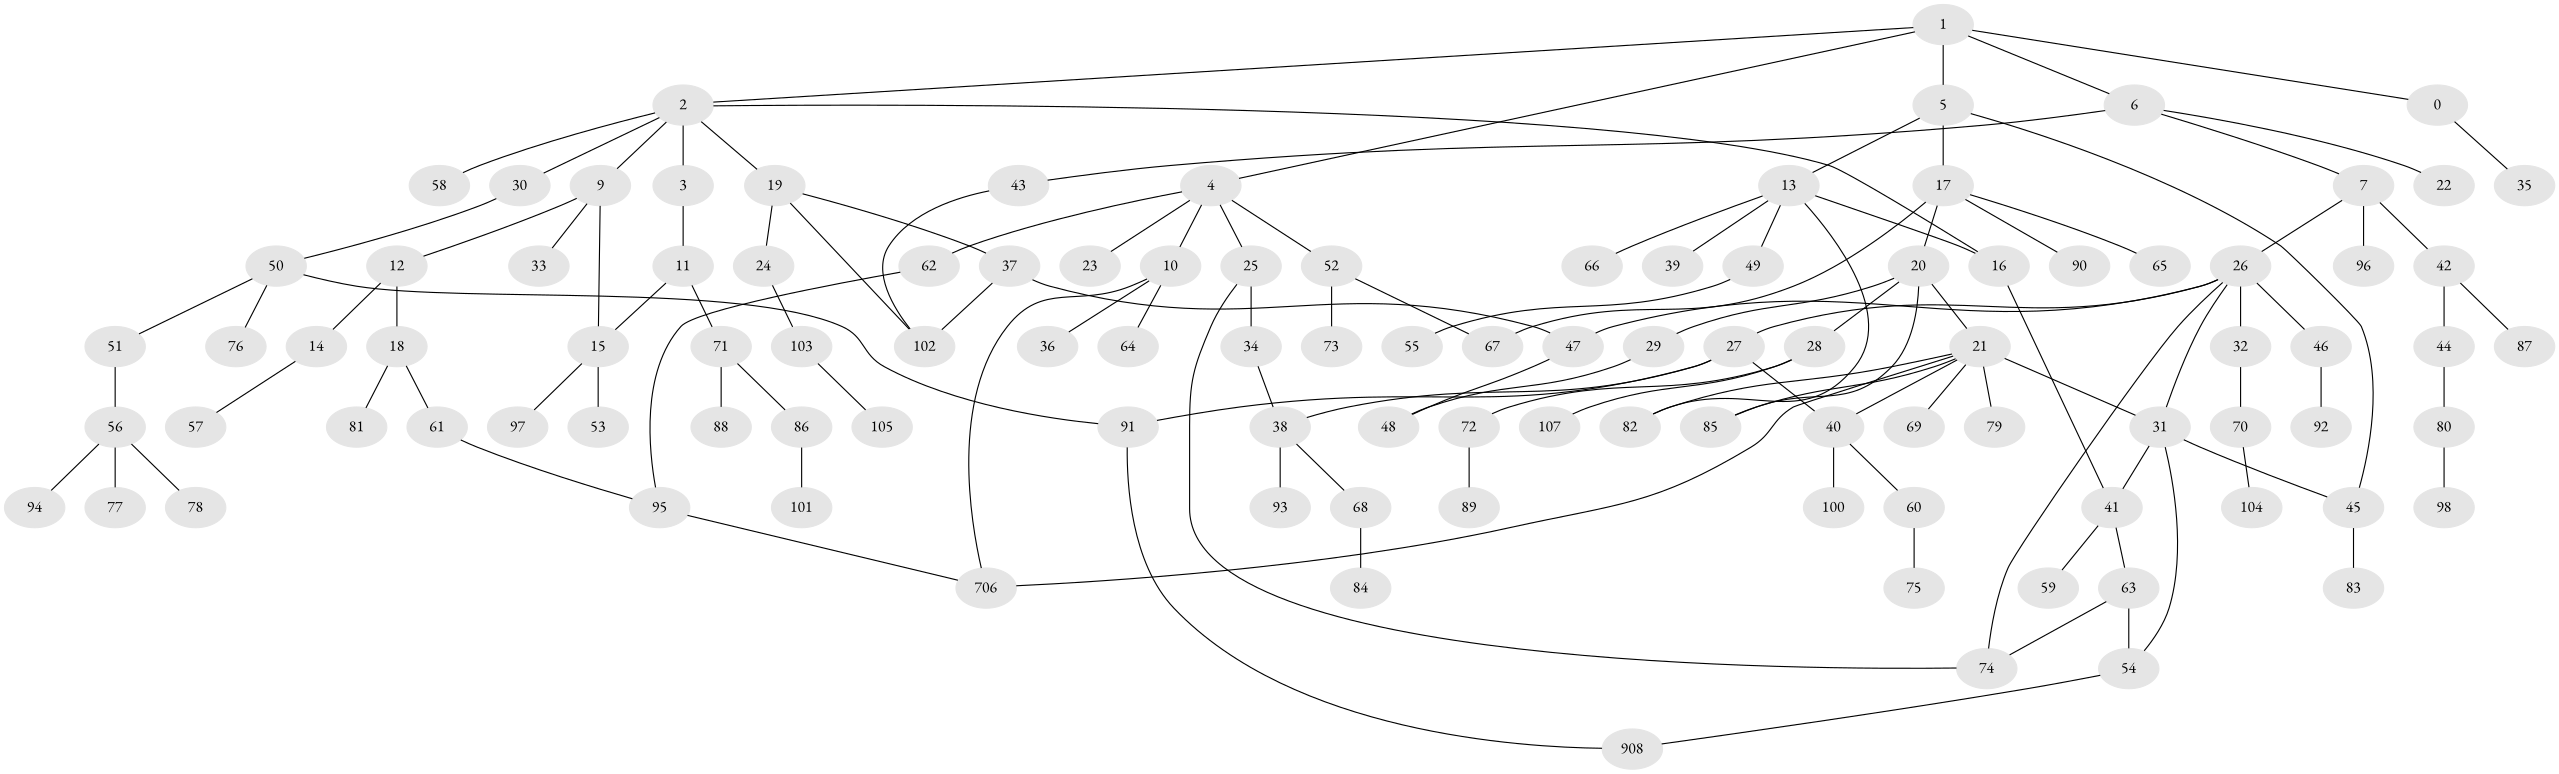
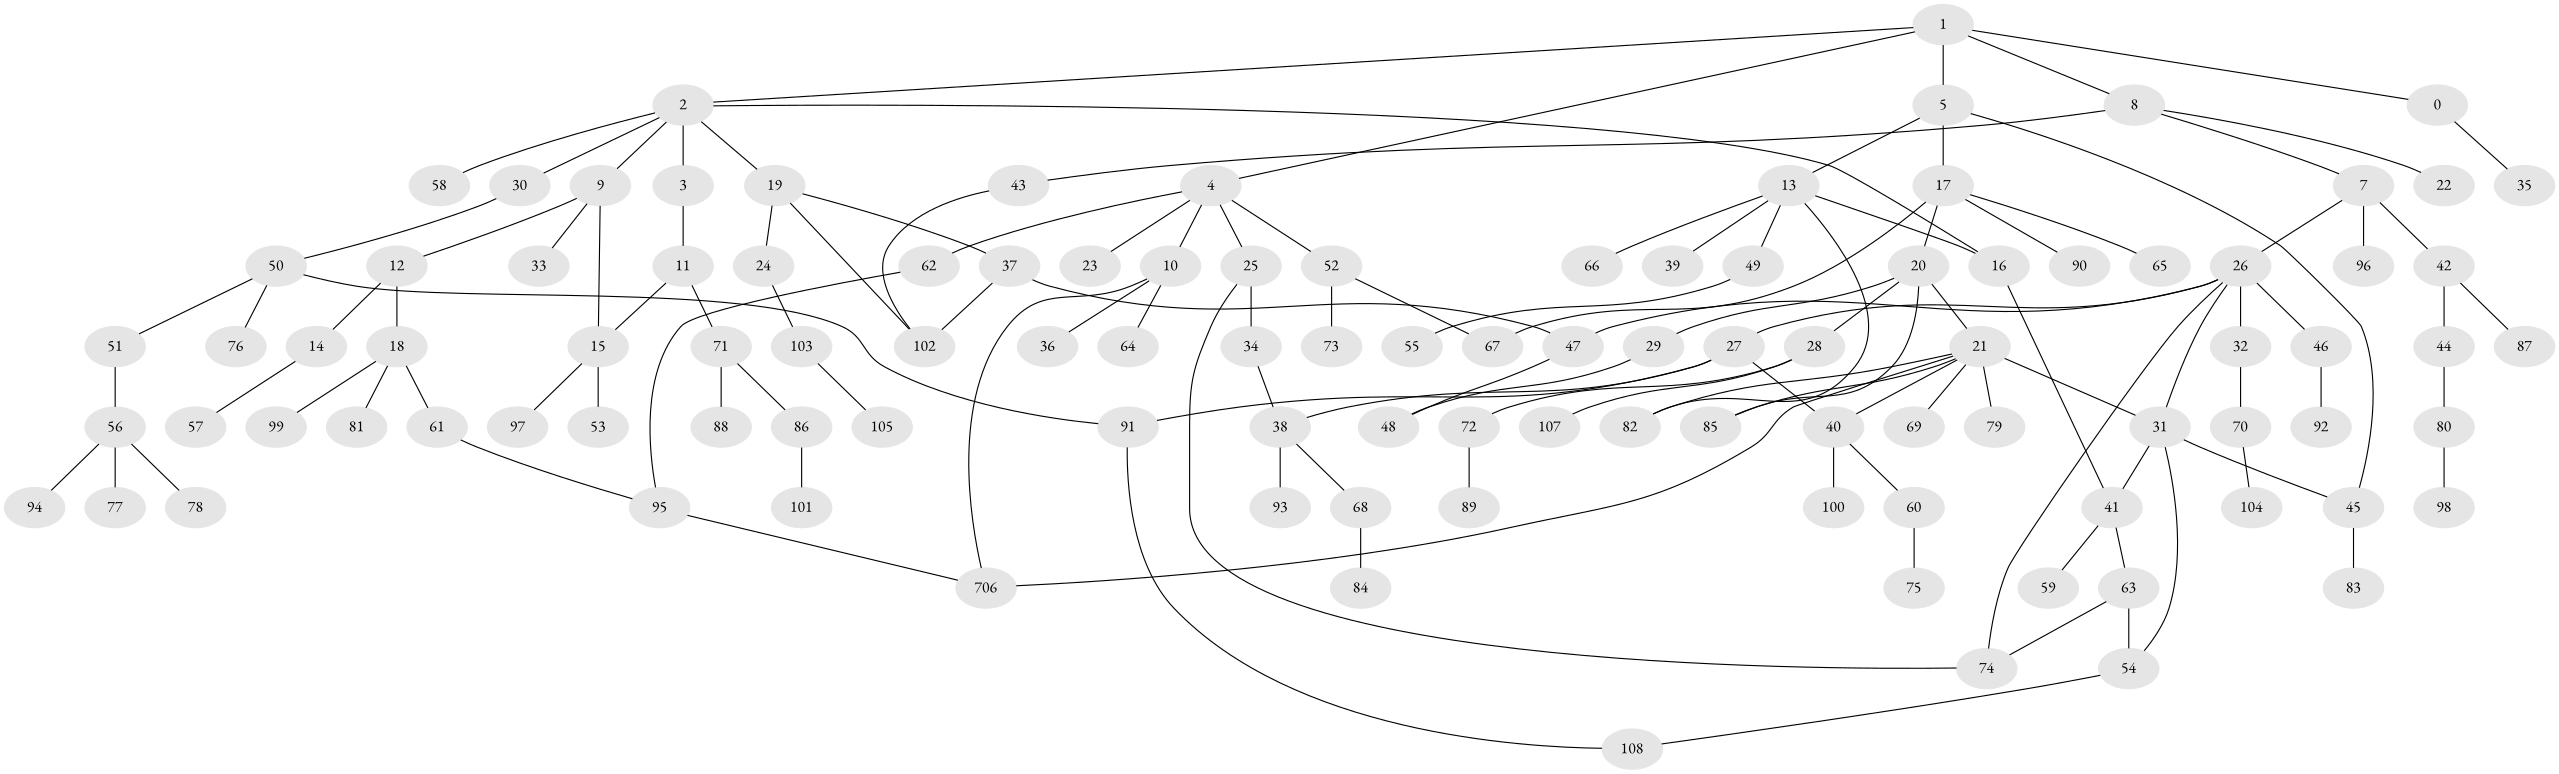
(2134, 105) -> (2134, 105)
none -> (276, 427)
(1632, 749) -> (1632, 749)
